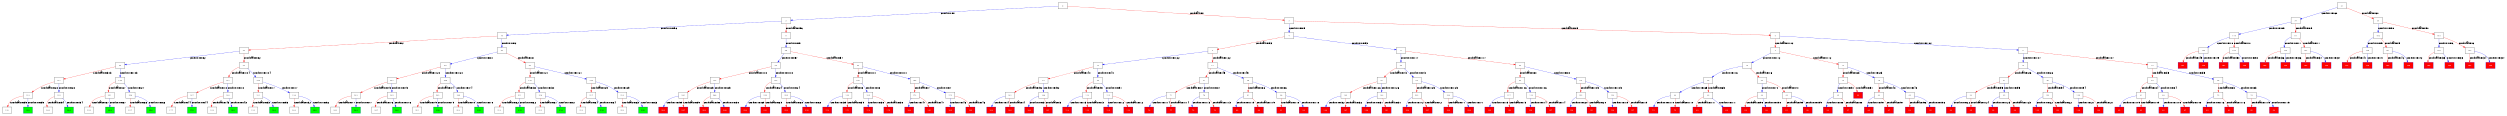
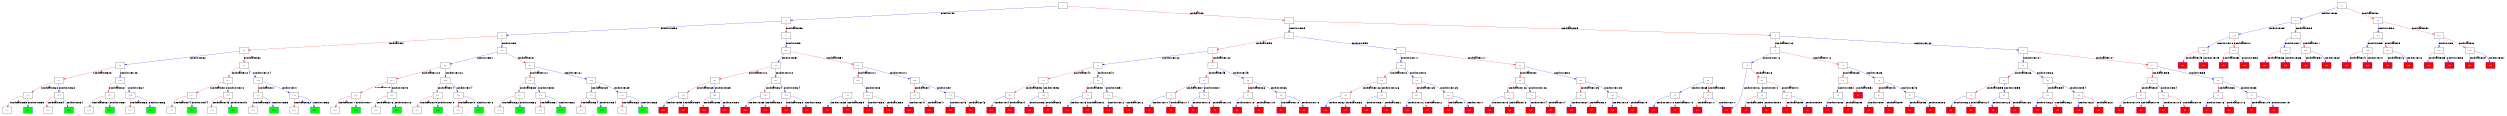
(1727, 69) -> (1743, 90)
(849, 85) -> none
(383, 88) -> (383, 88)
